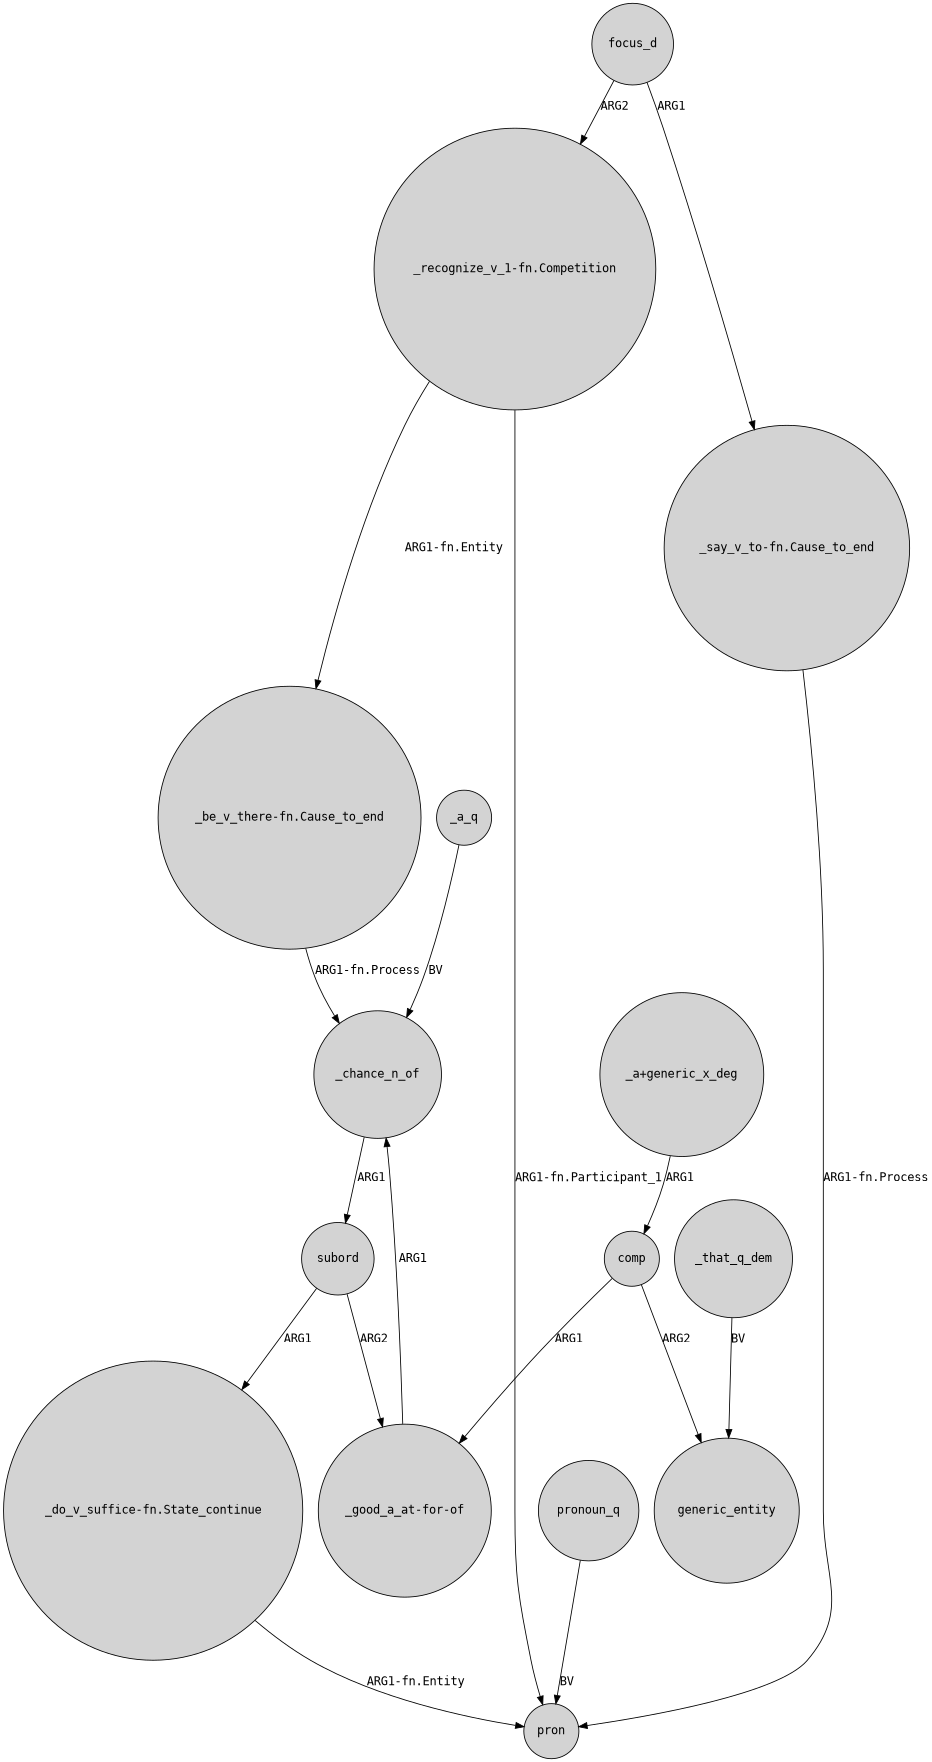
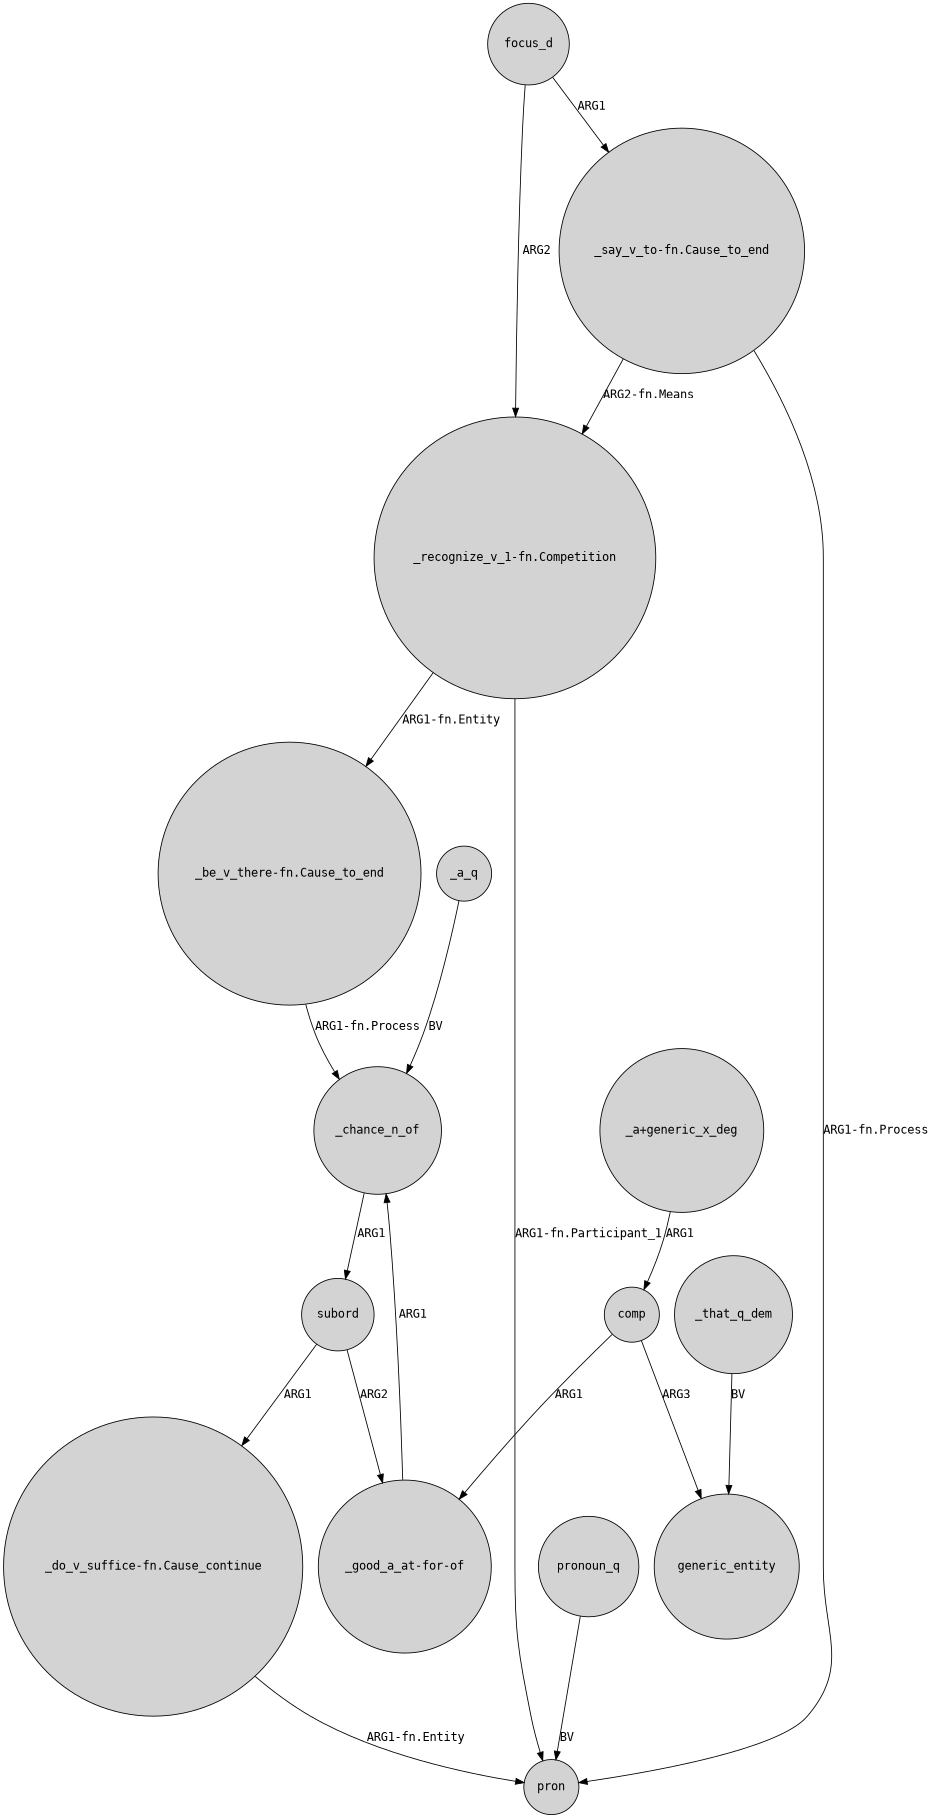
none -> (605, 393)
(677, 1339) -> (677, 1395)
(153, 1511) -> (153, 1567)
